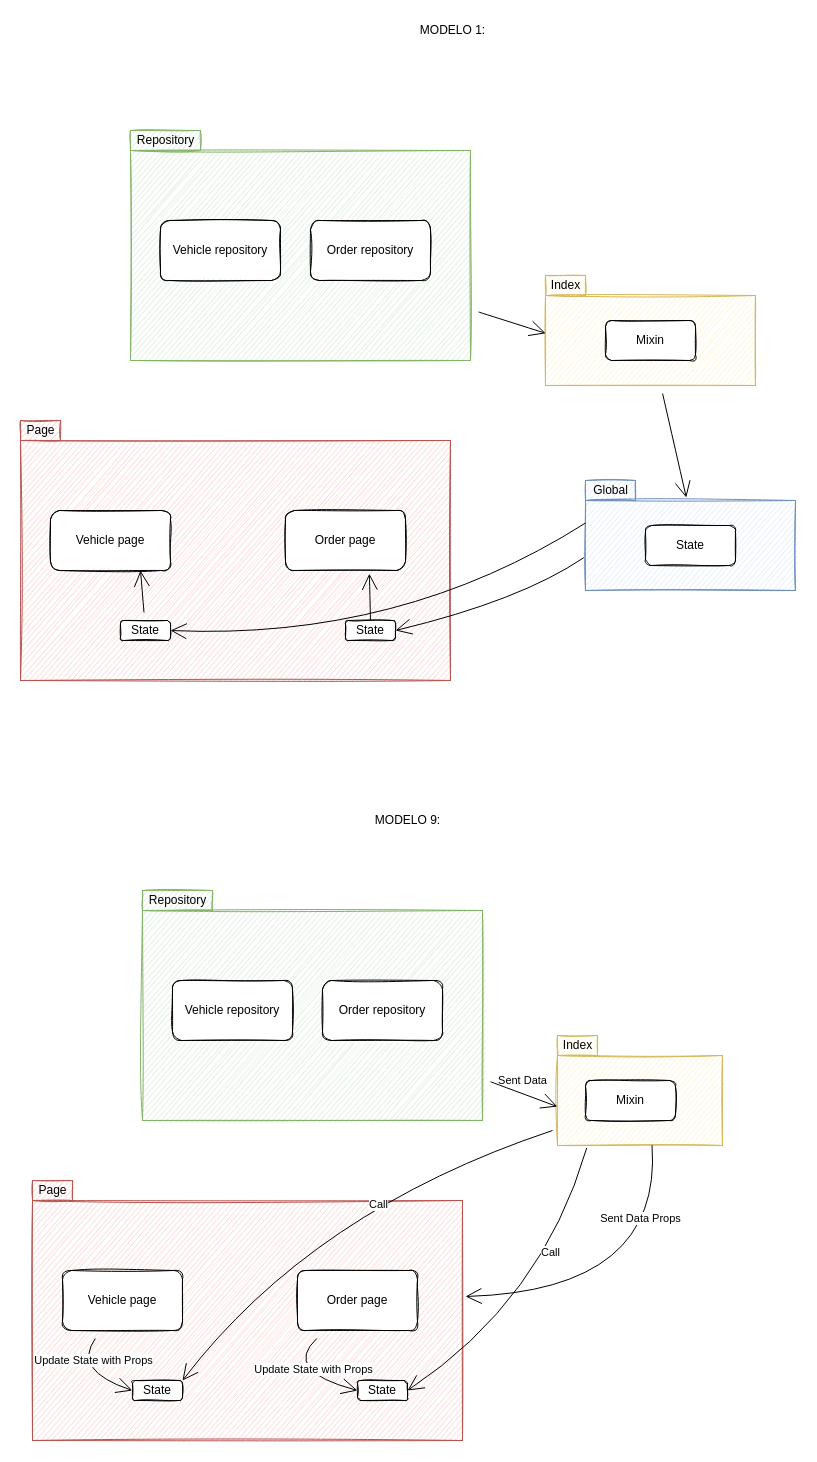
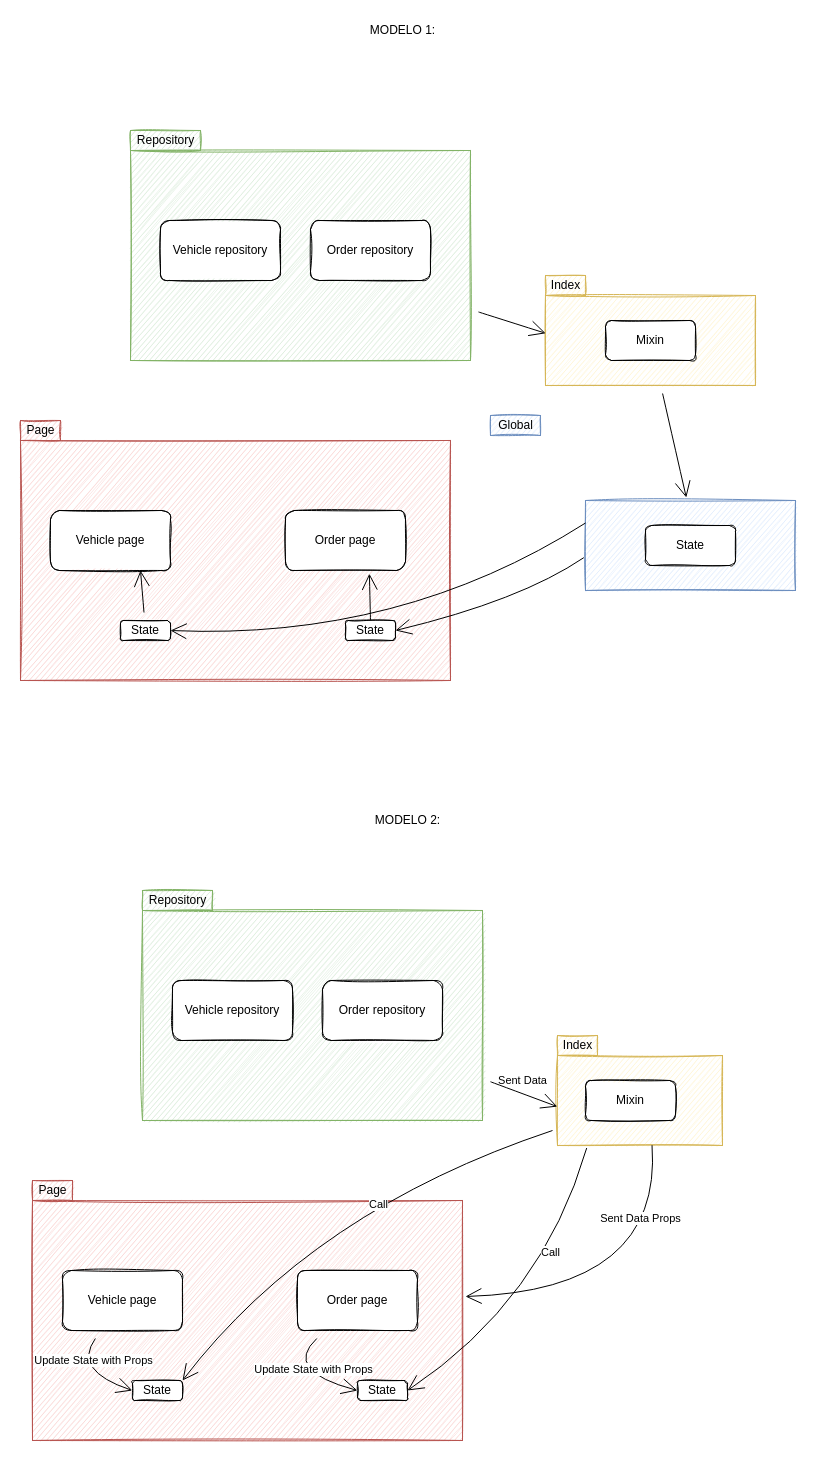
(453, 31) -> (403, 31)
(611, 491) -> (516, 426)
(408, 821) -> (408, 821)
